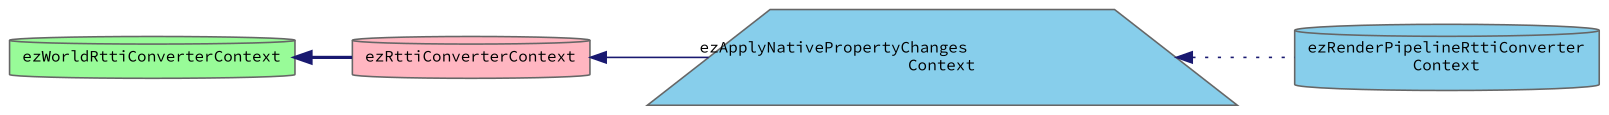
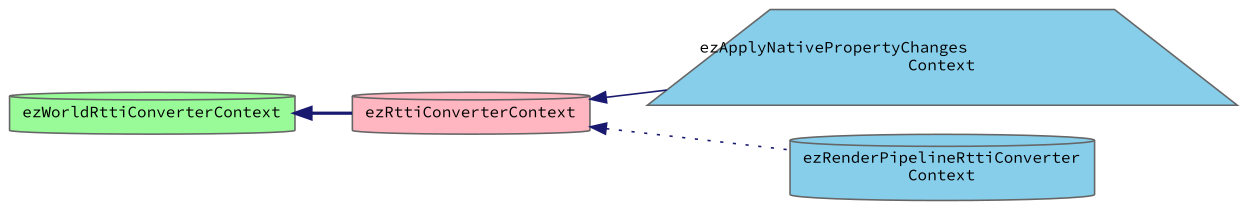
(1244, 57) -> (698, 139)
